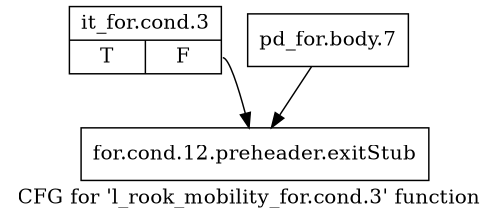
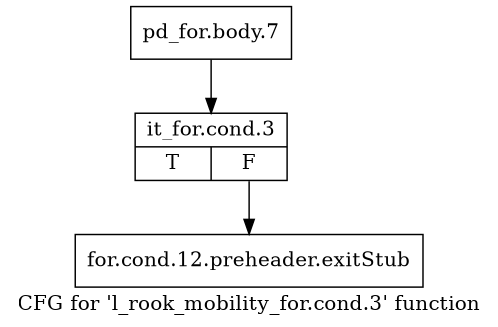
(296, 91) -> (211, 79)
